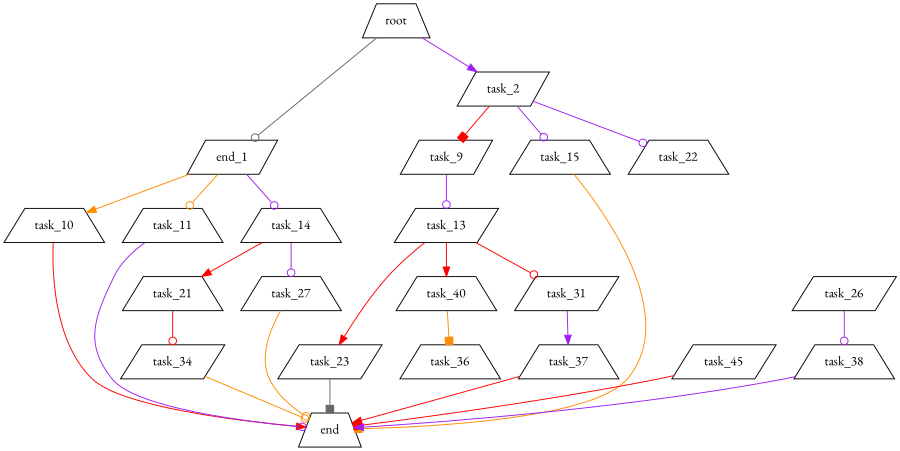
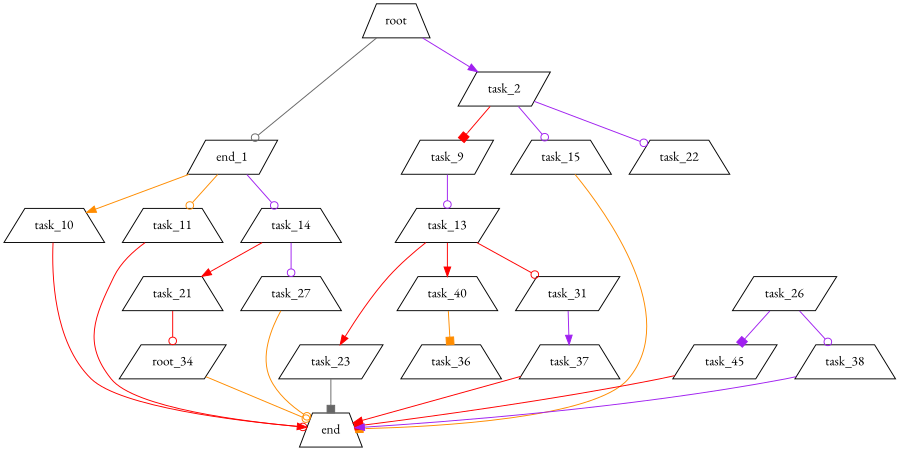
none -> (758, 324)
(173, 362) -> (173, 362)
(127, 390) -> (127, 391)
